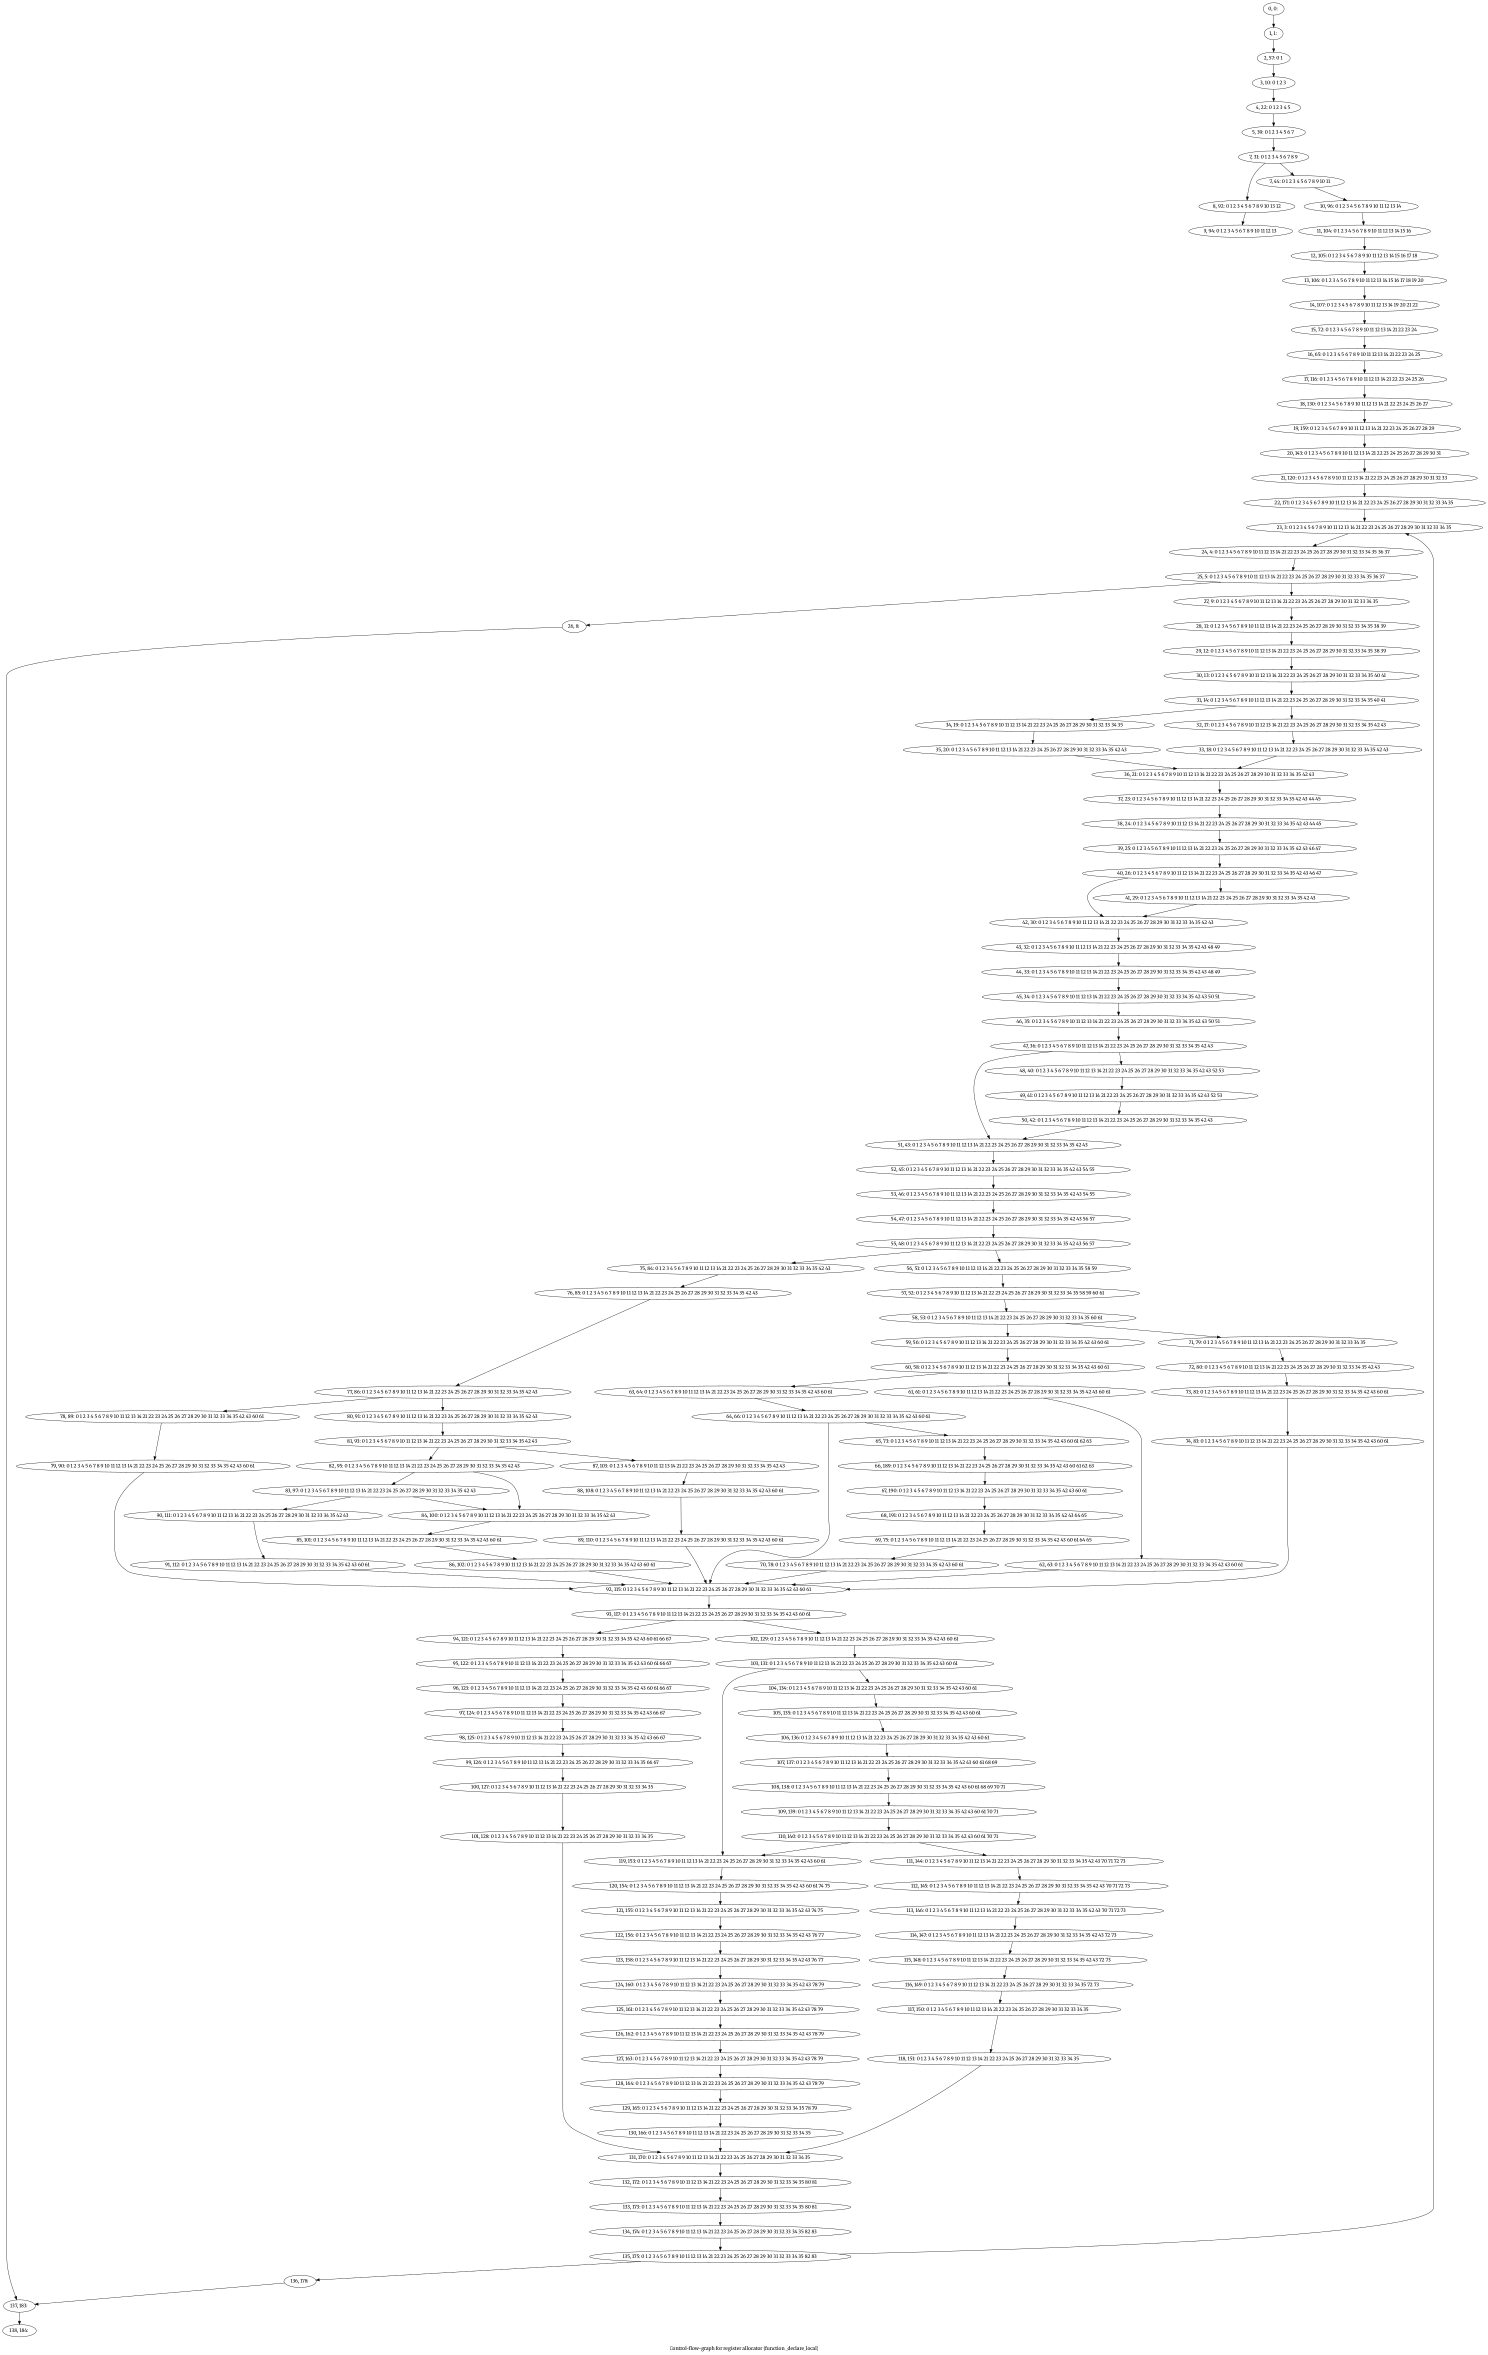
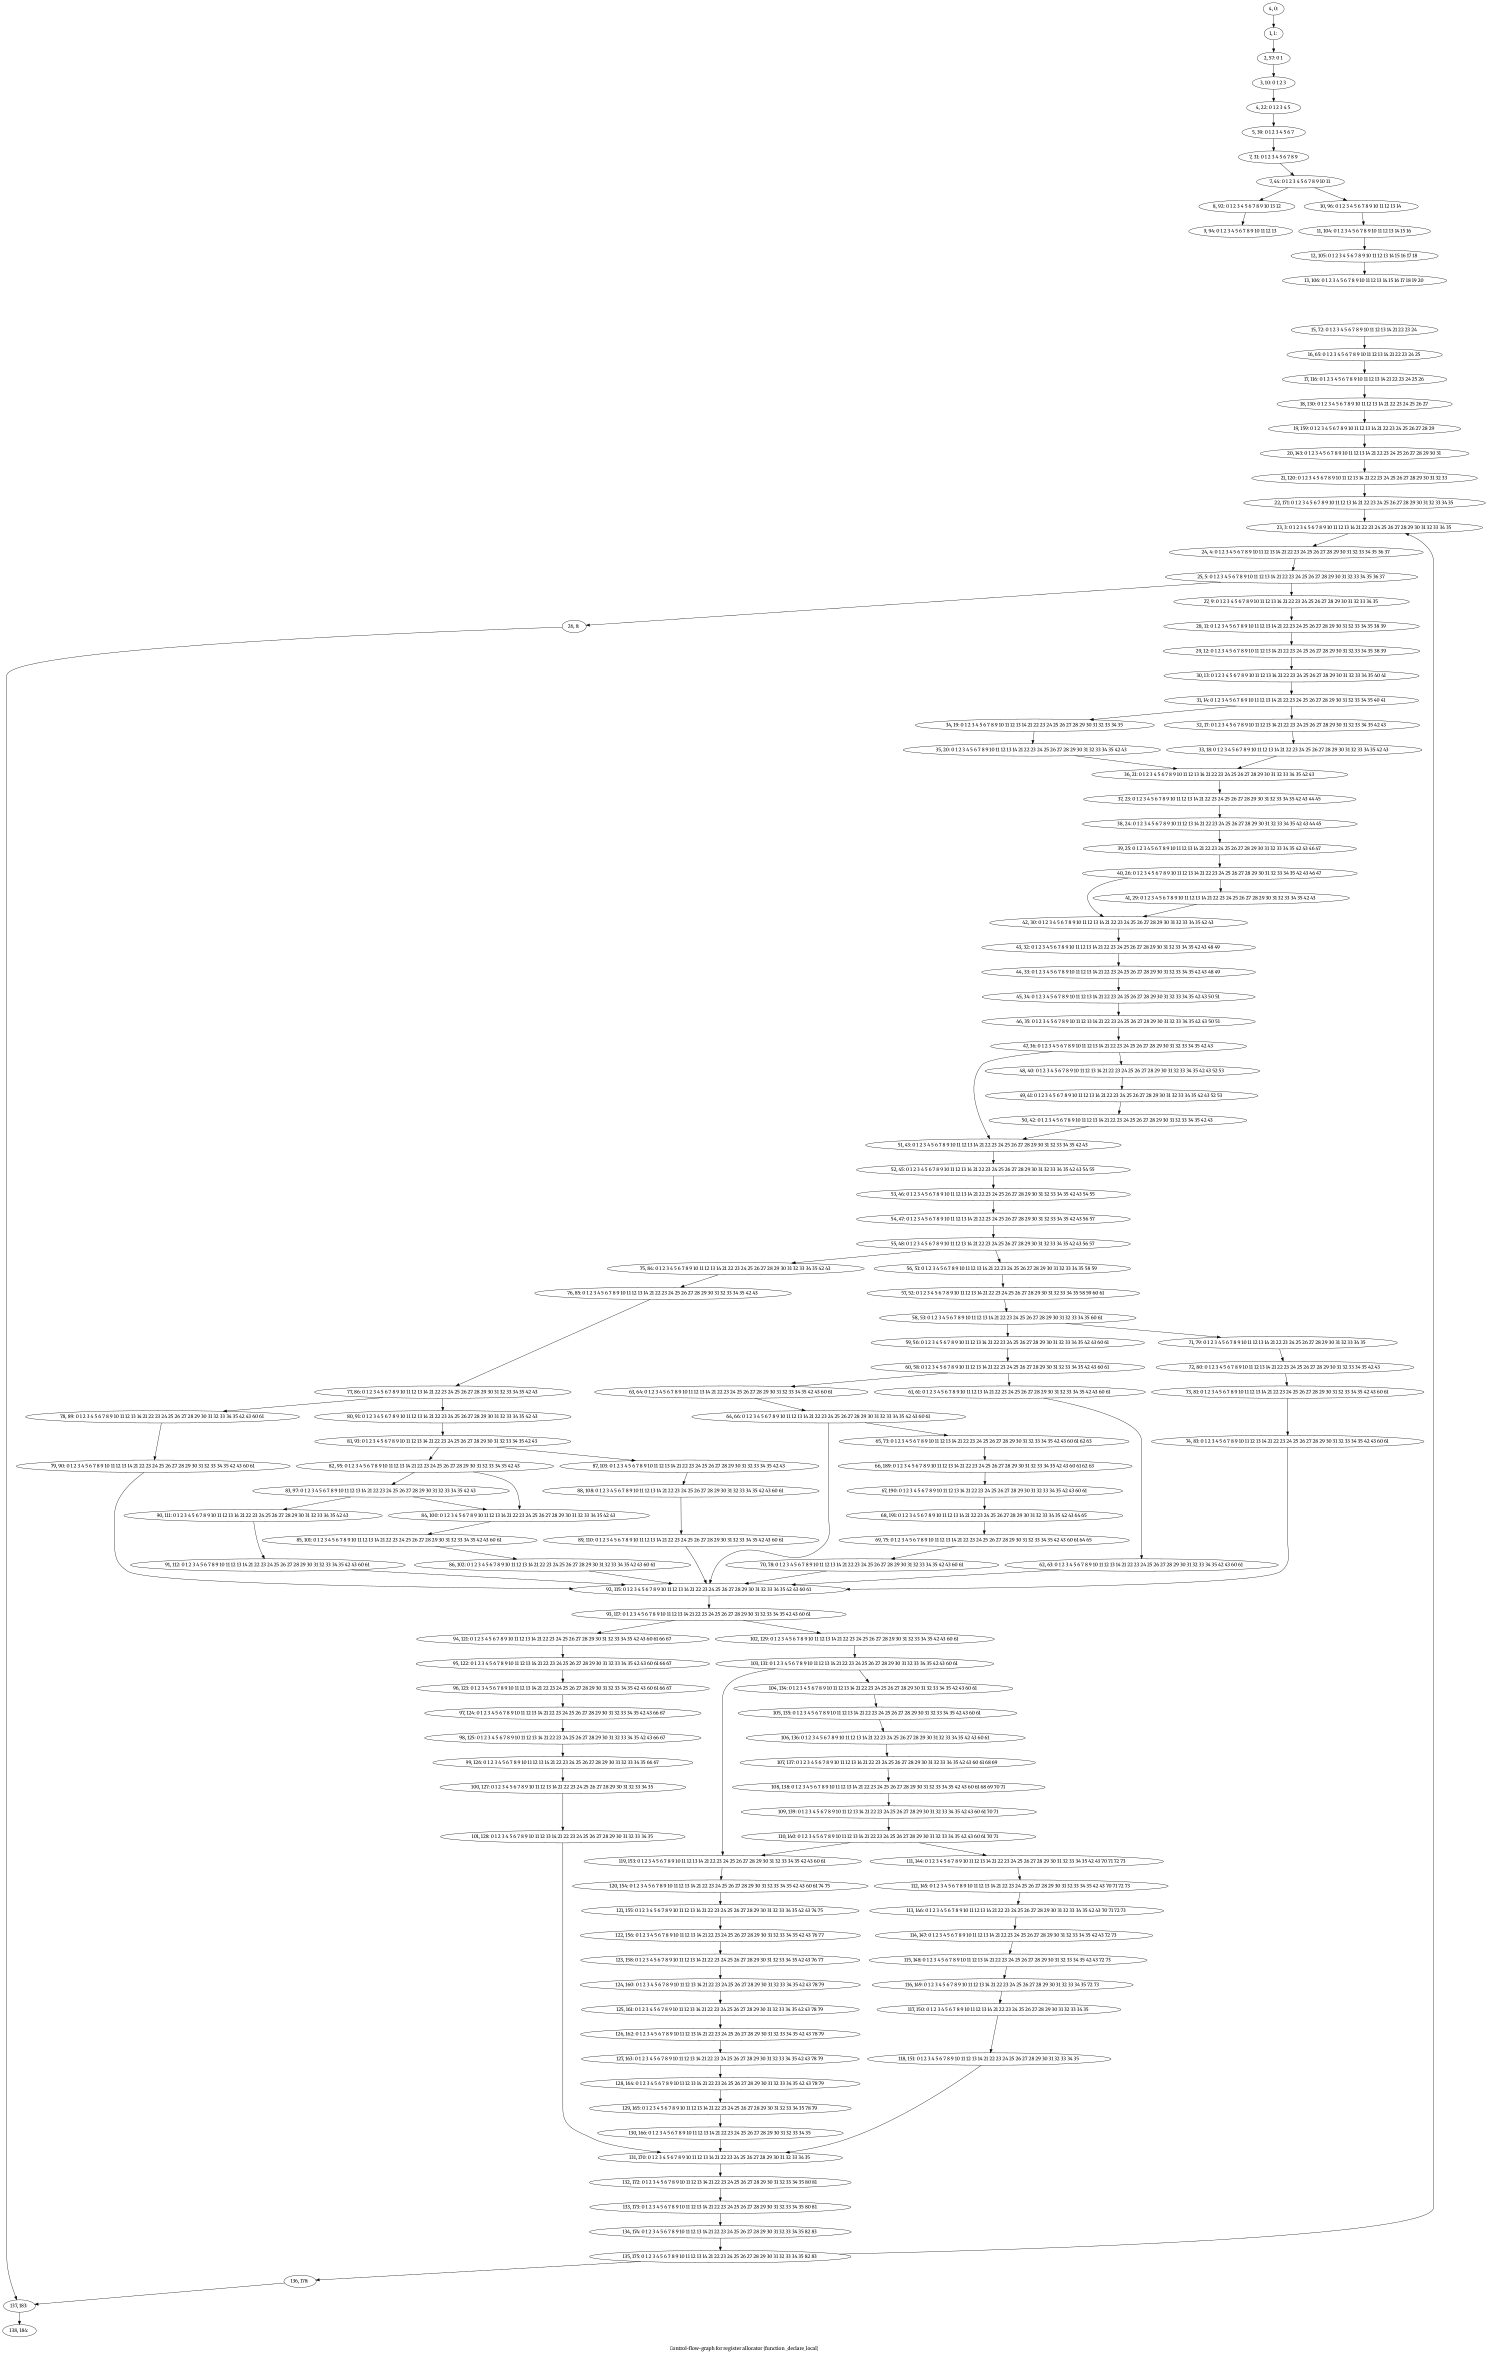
(1274, 9) -> (1274, 9)
(1252, 178) -> (1275, 193)
(1365, 305) -> none
